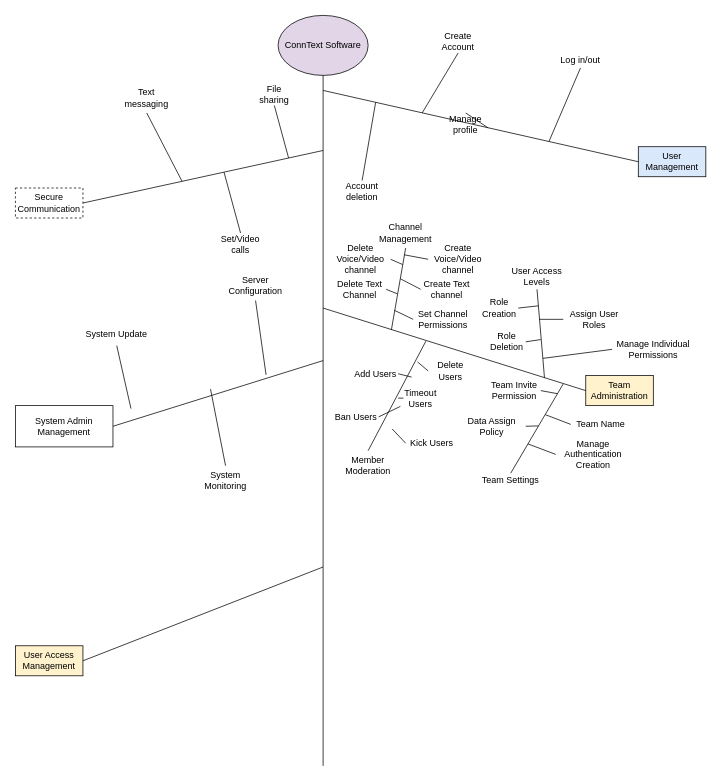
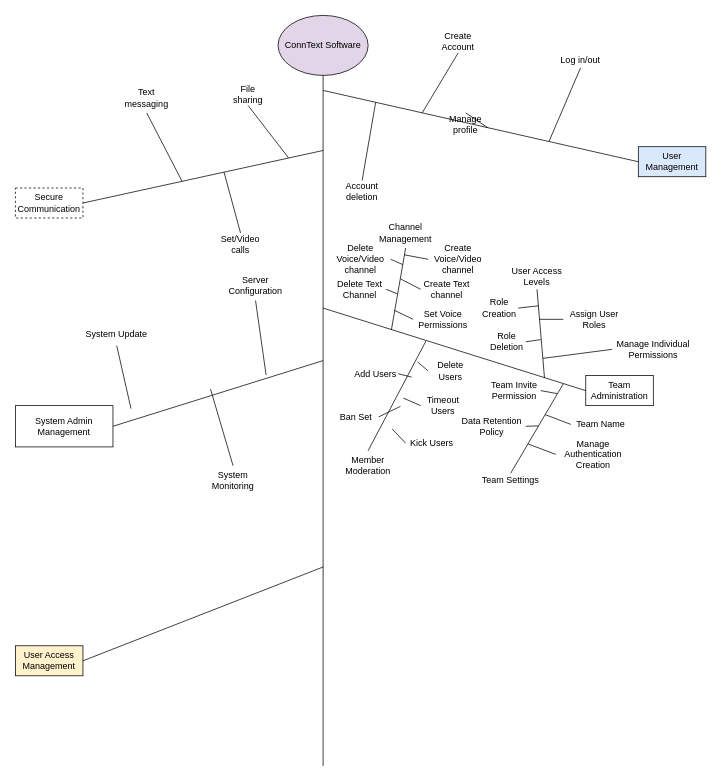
(274, 94) -> (248, 94)
(443, 319) -> (443, 319)
(619, 390) -> (619, 390)
(420, 398) -> (443, 405)
(356, 417) -> (356, 417)
(492, 426) -> (492, 426)
(225, 480) -> (233, 480)
